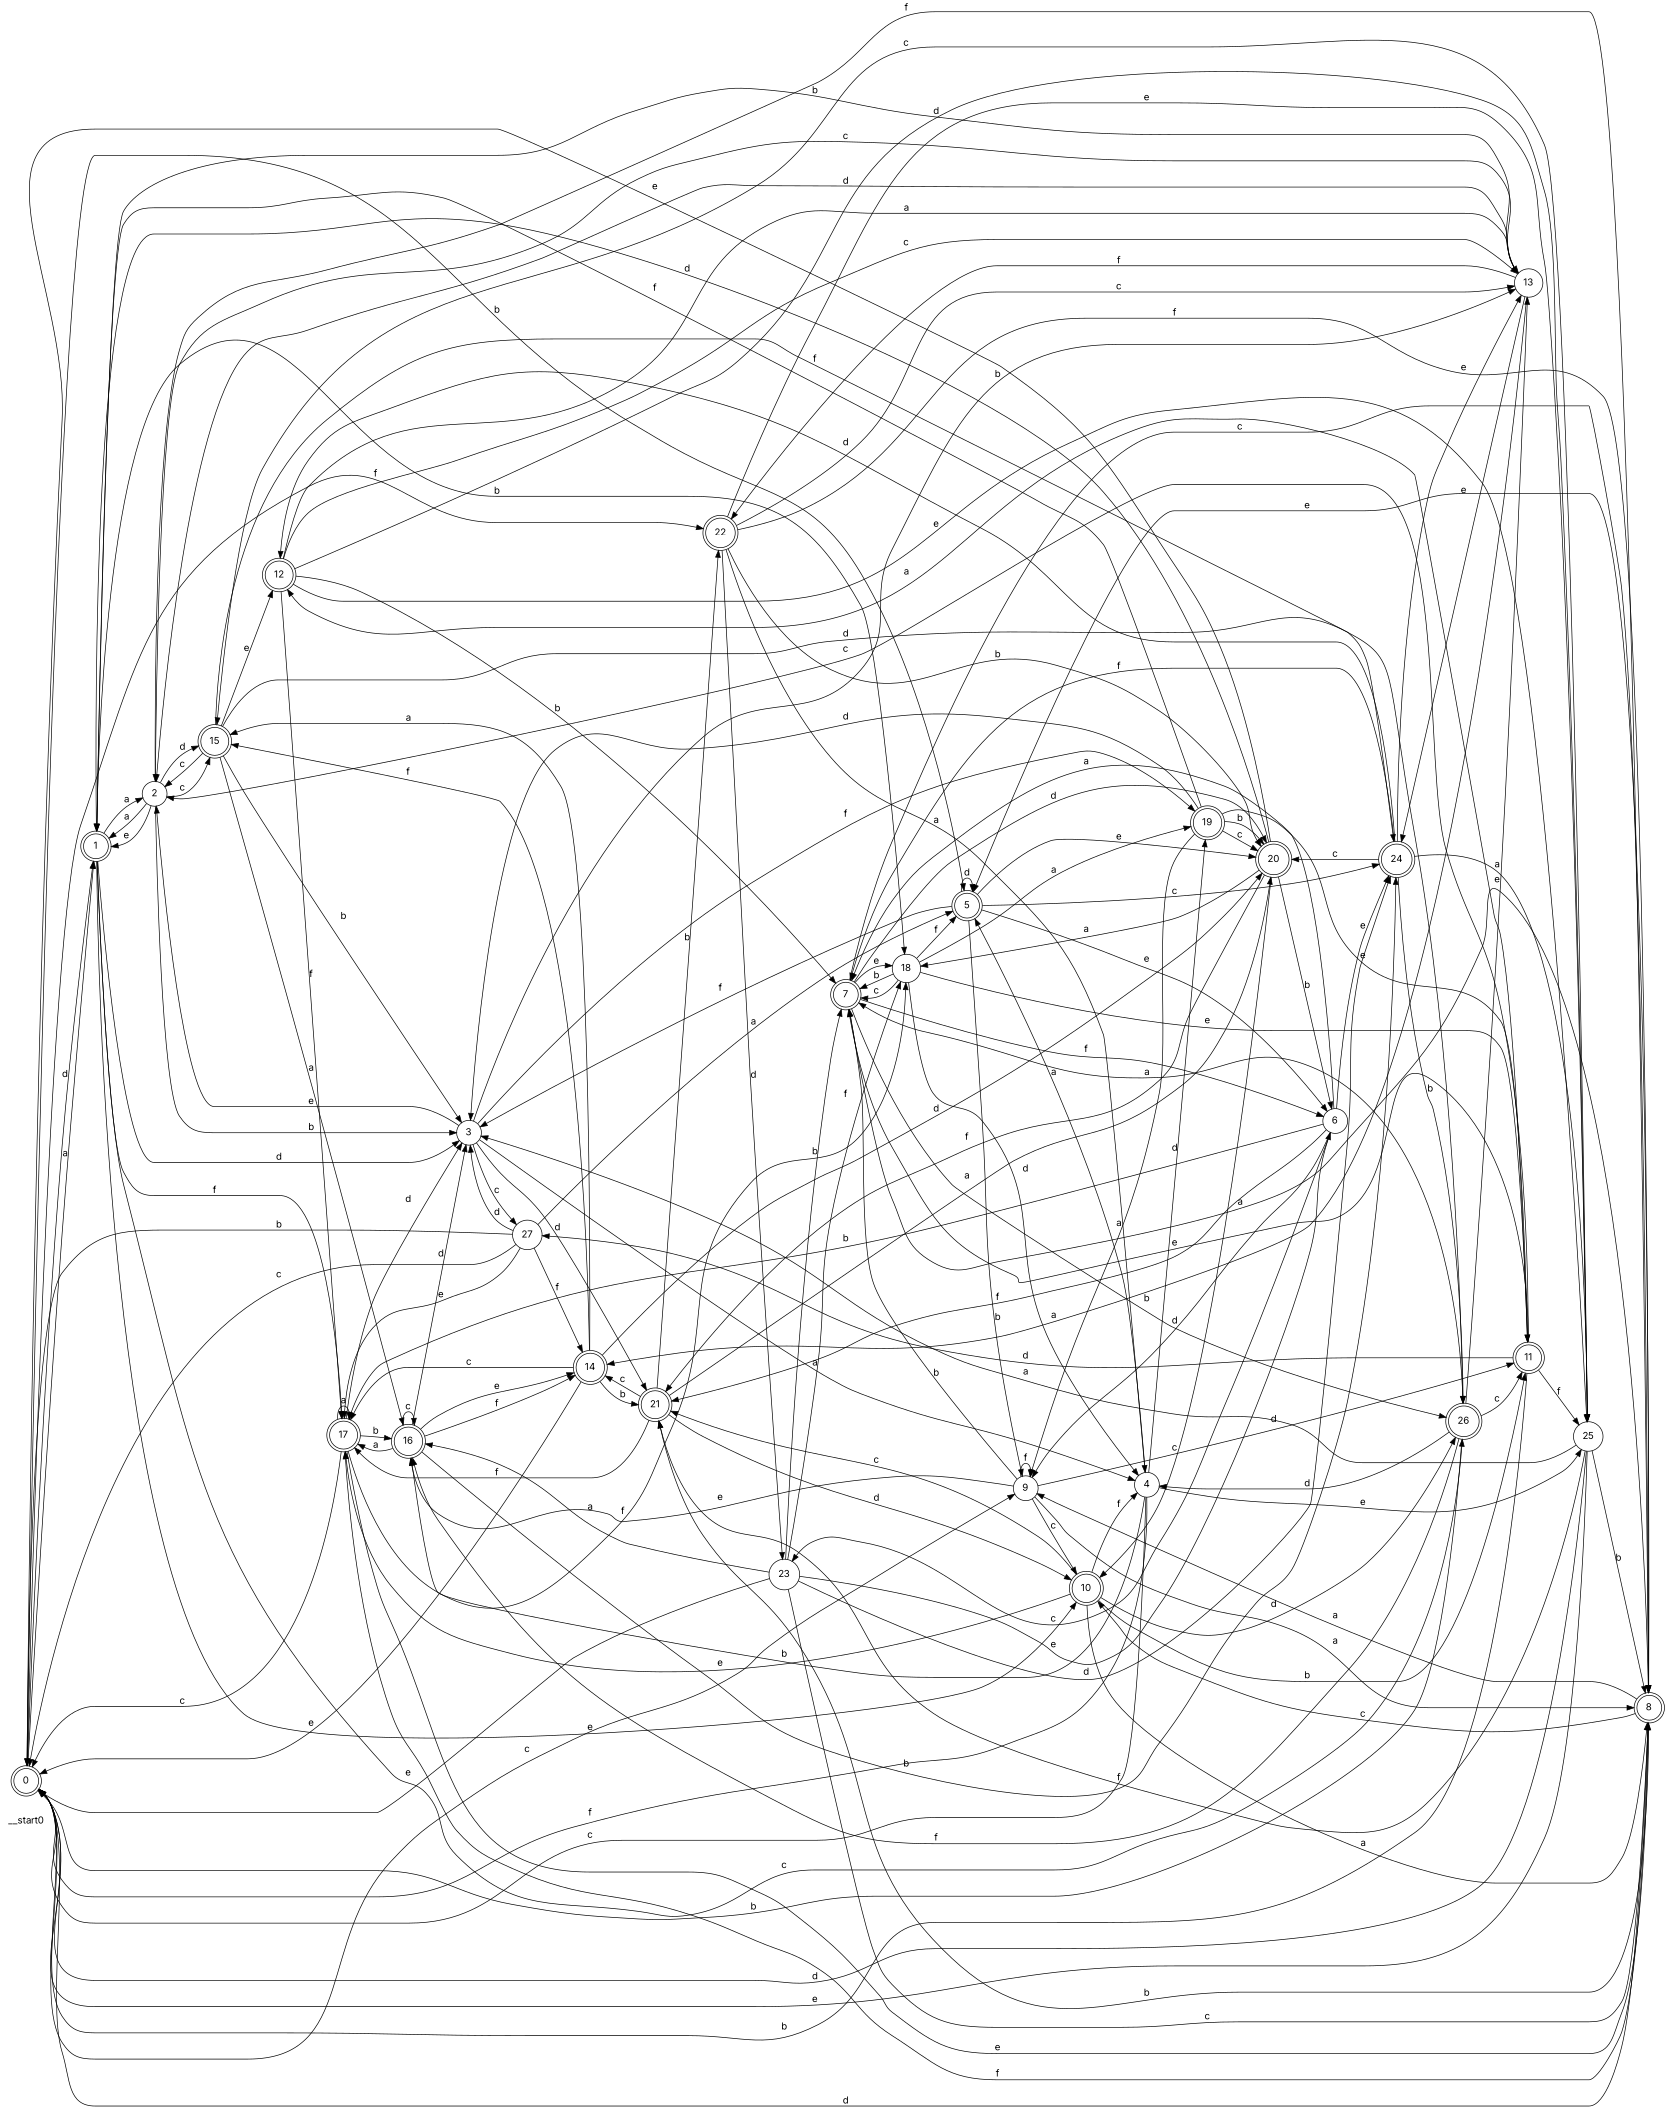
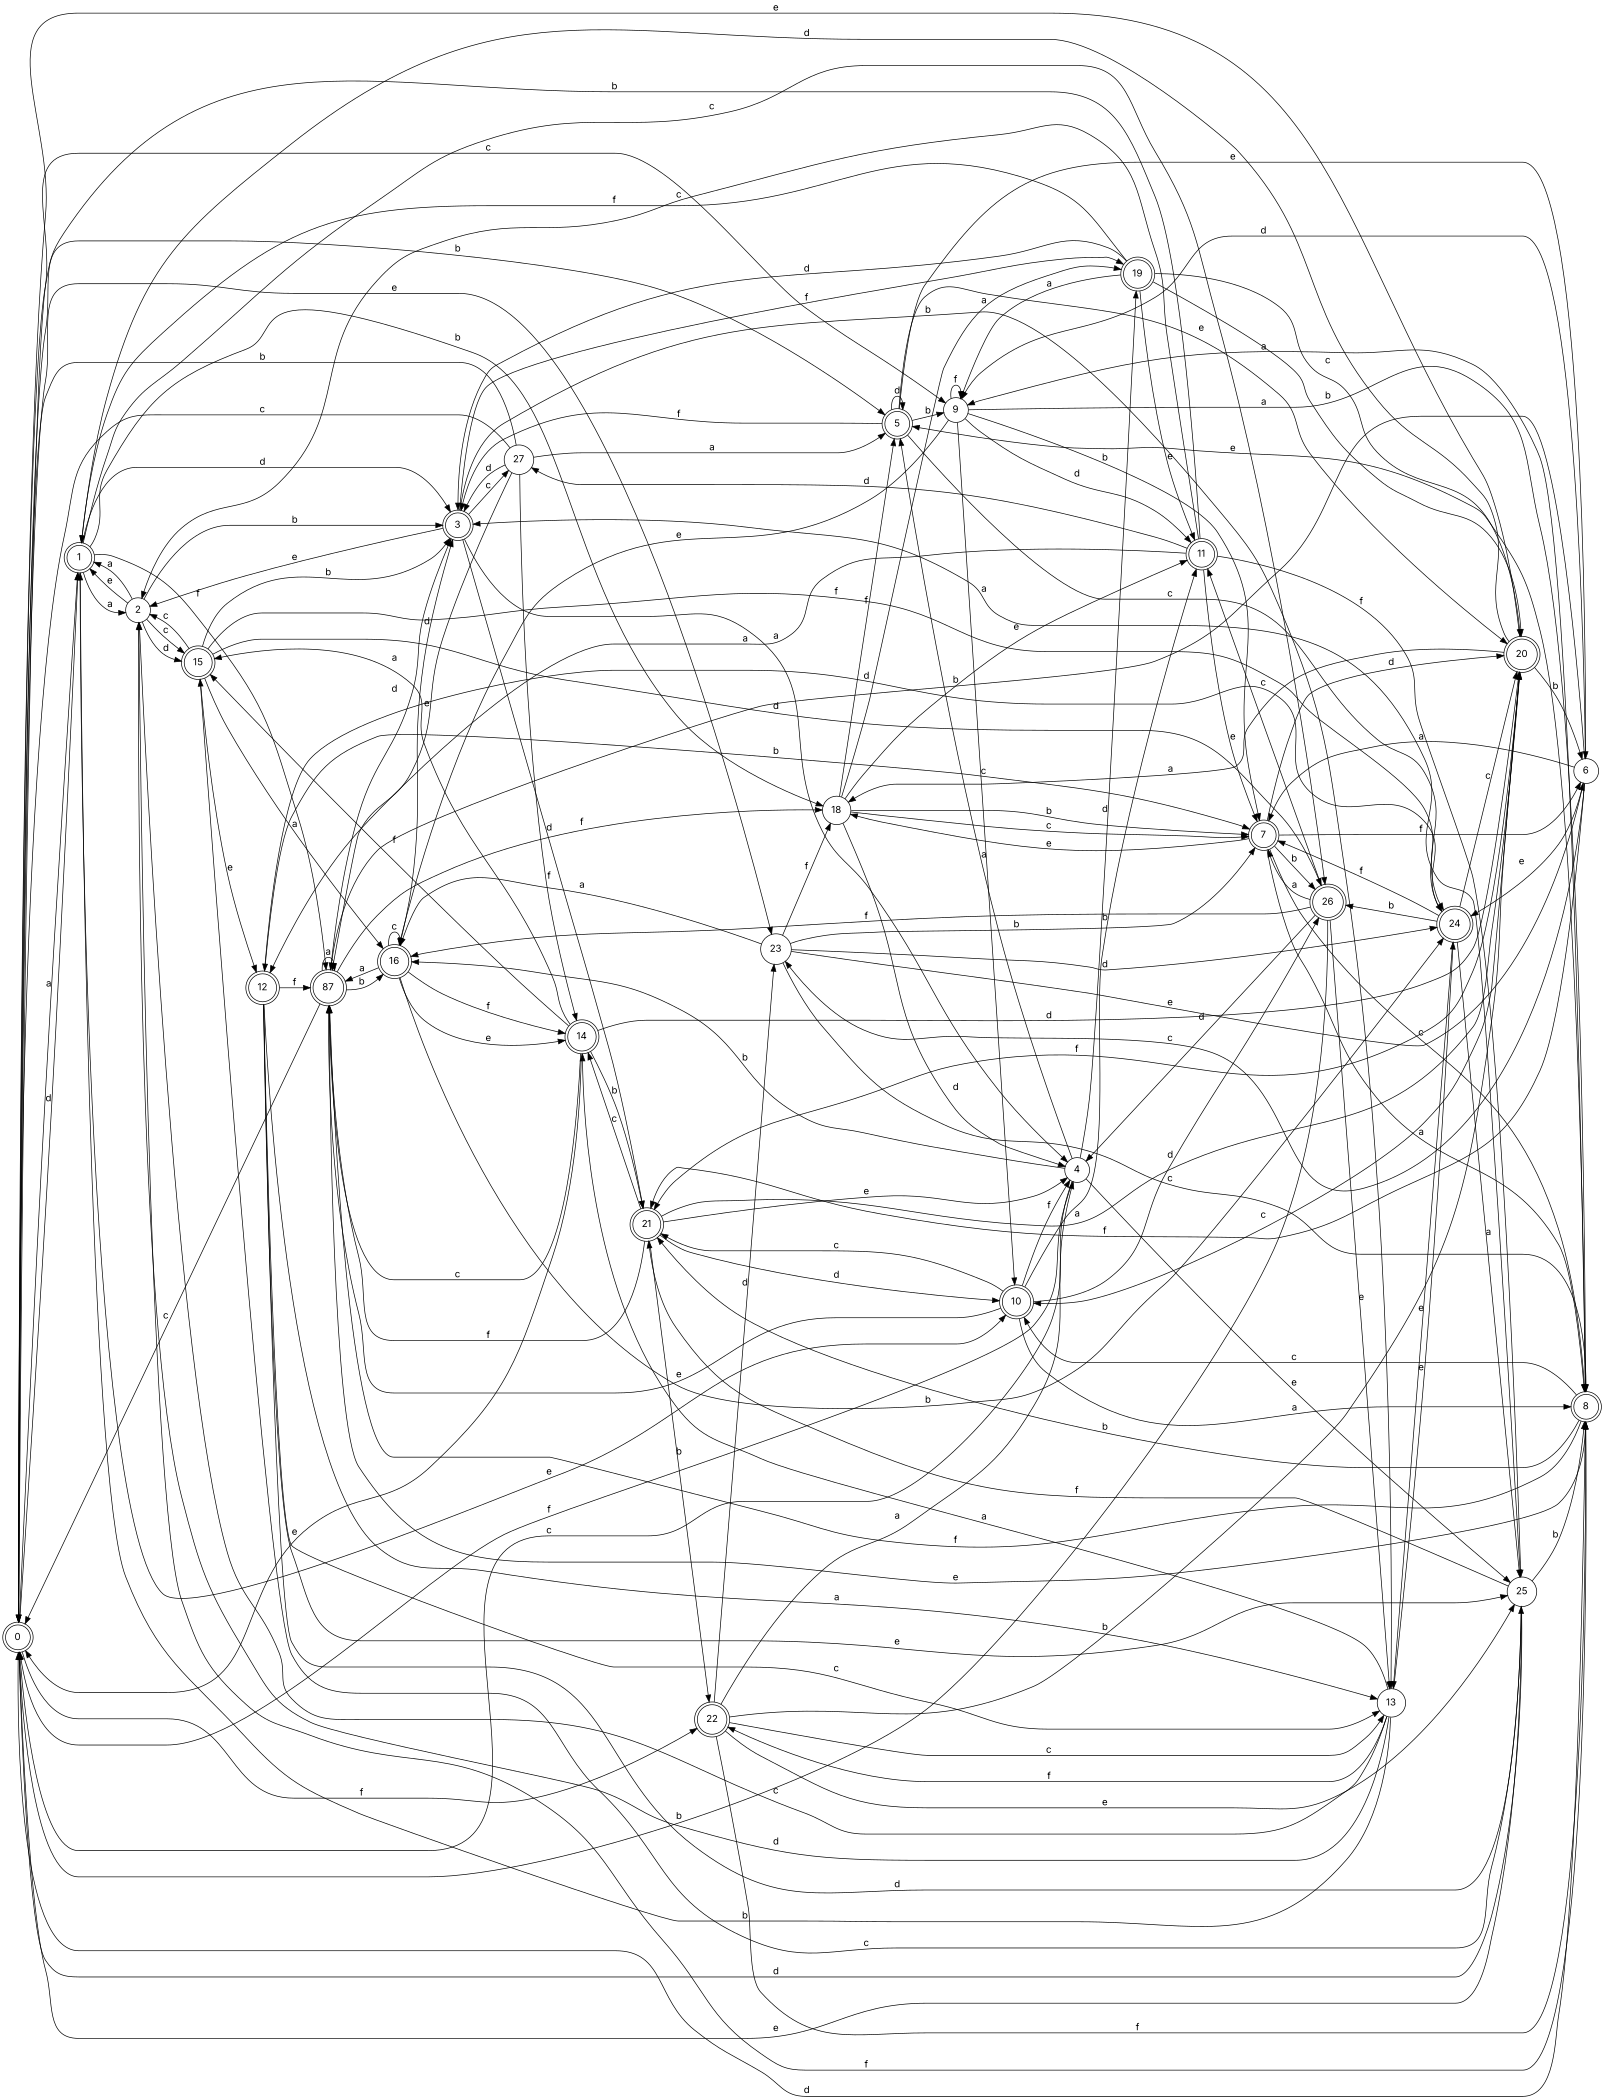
(469, 1133) -> (458, 525)
none -> (864, 1198)
(344, 1435) -> (328, 988)
(459, 1751) -> (78, 284)
(26, 1821) -> none
